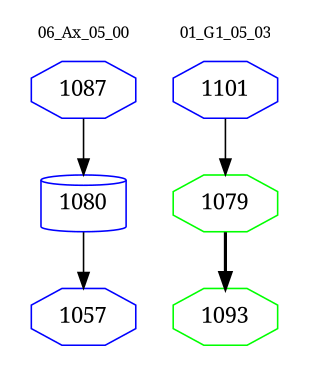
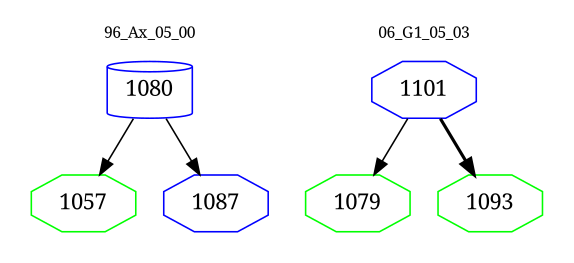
(84, 34) -> (150, 34)
(225, 34) -> (424, 34)
(84, 139) -> (179, 140)
(225, 252) -> (453, 140)
(84, 317) -> (84, 203)
